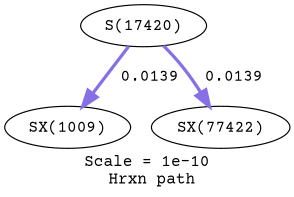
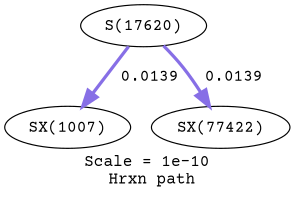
(144, 26) -> (144, 26)
(68, 127) -> (68, 127)
